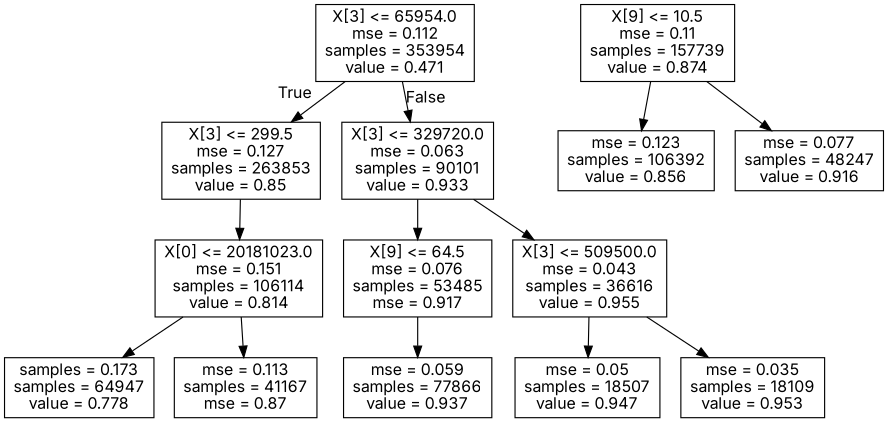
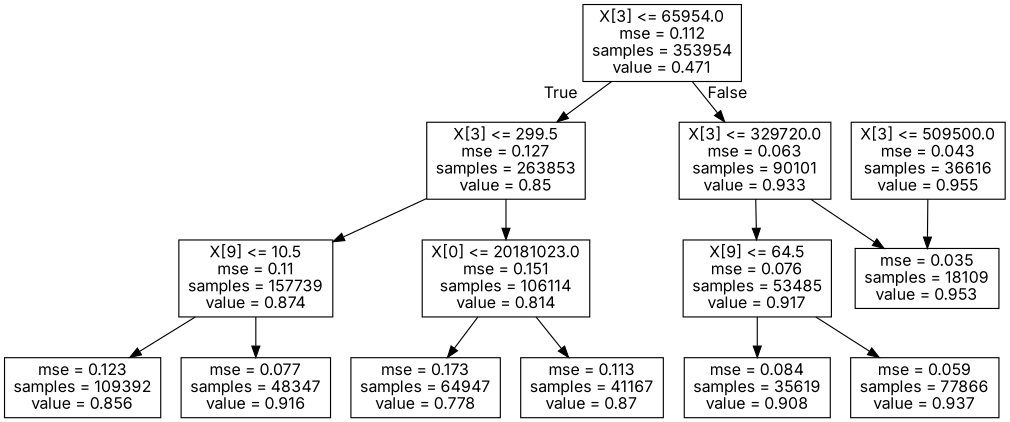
(636, 161) -> (83, 388)
(809, 161) -> (256, 388)
(499, 216) -> (843, 221)
none -> (385, 218)
(418, 278) -> (757, 278)
(79, 388) -> (426, 388)
(246, 388) -> (592, 388)
(587, 388) -> none
none -> (757, 388)
